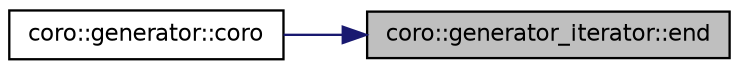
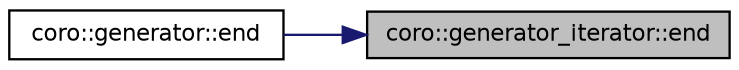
(146, 35) -> (146, 35)
